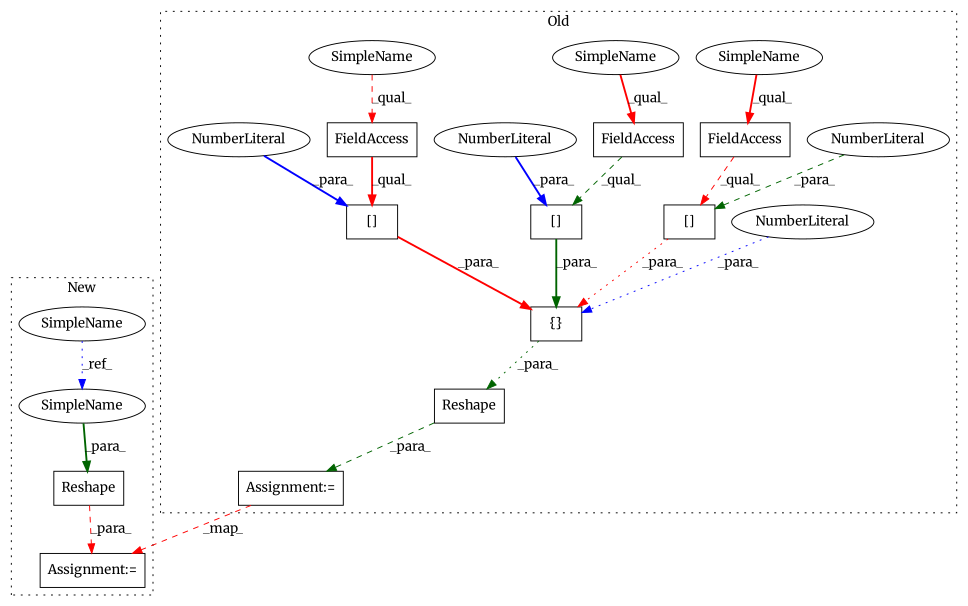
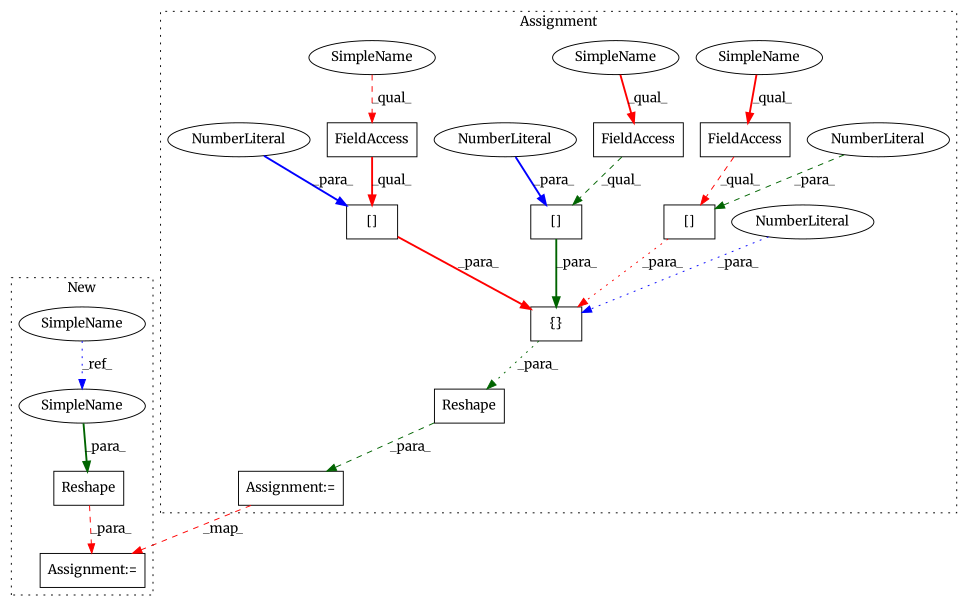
(559, 22) -> (559, 22)
